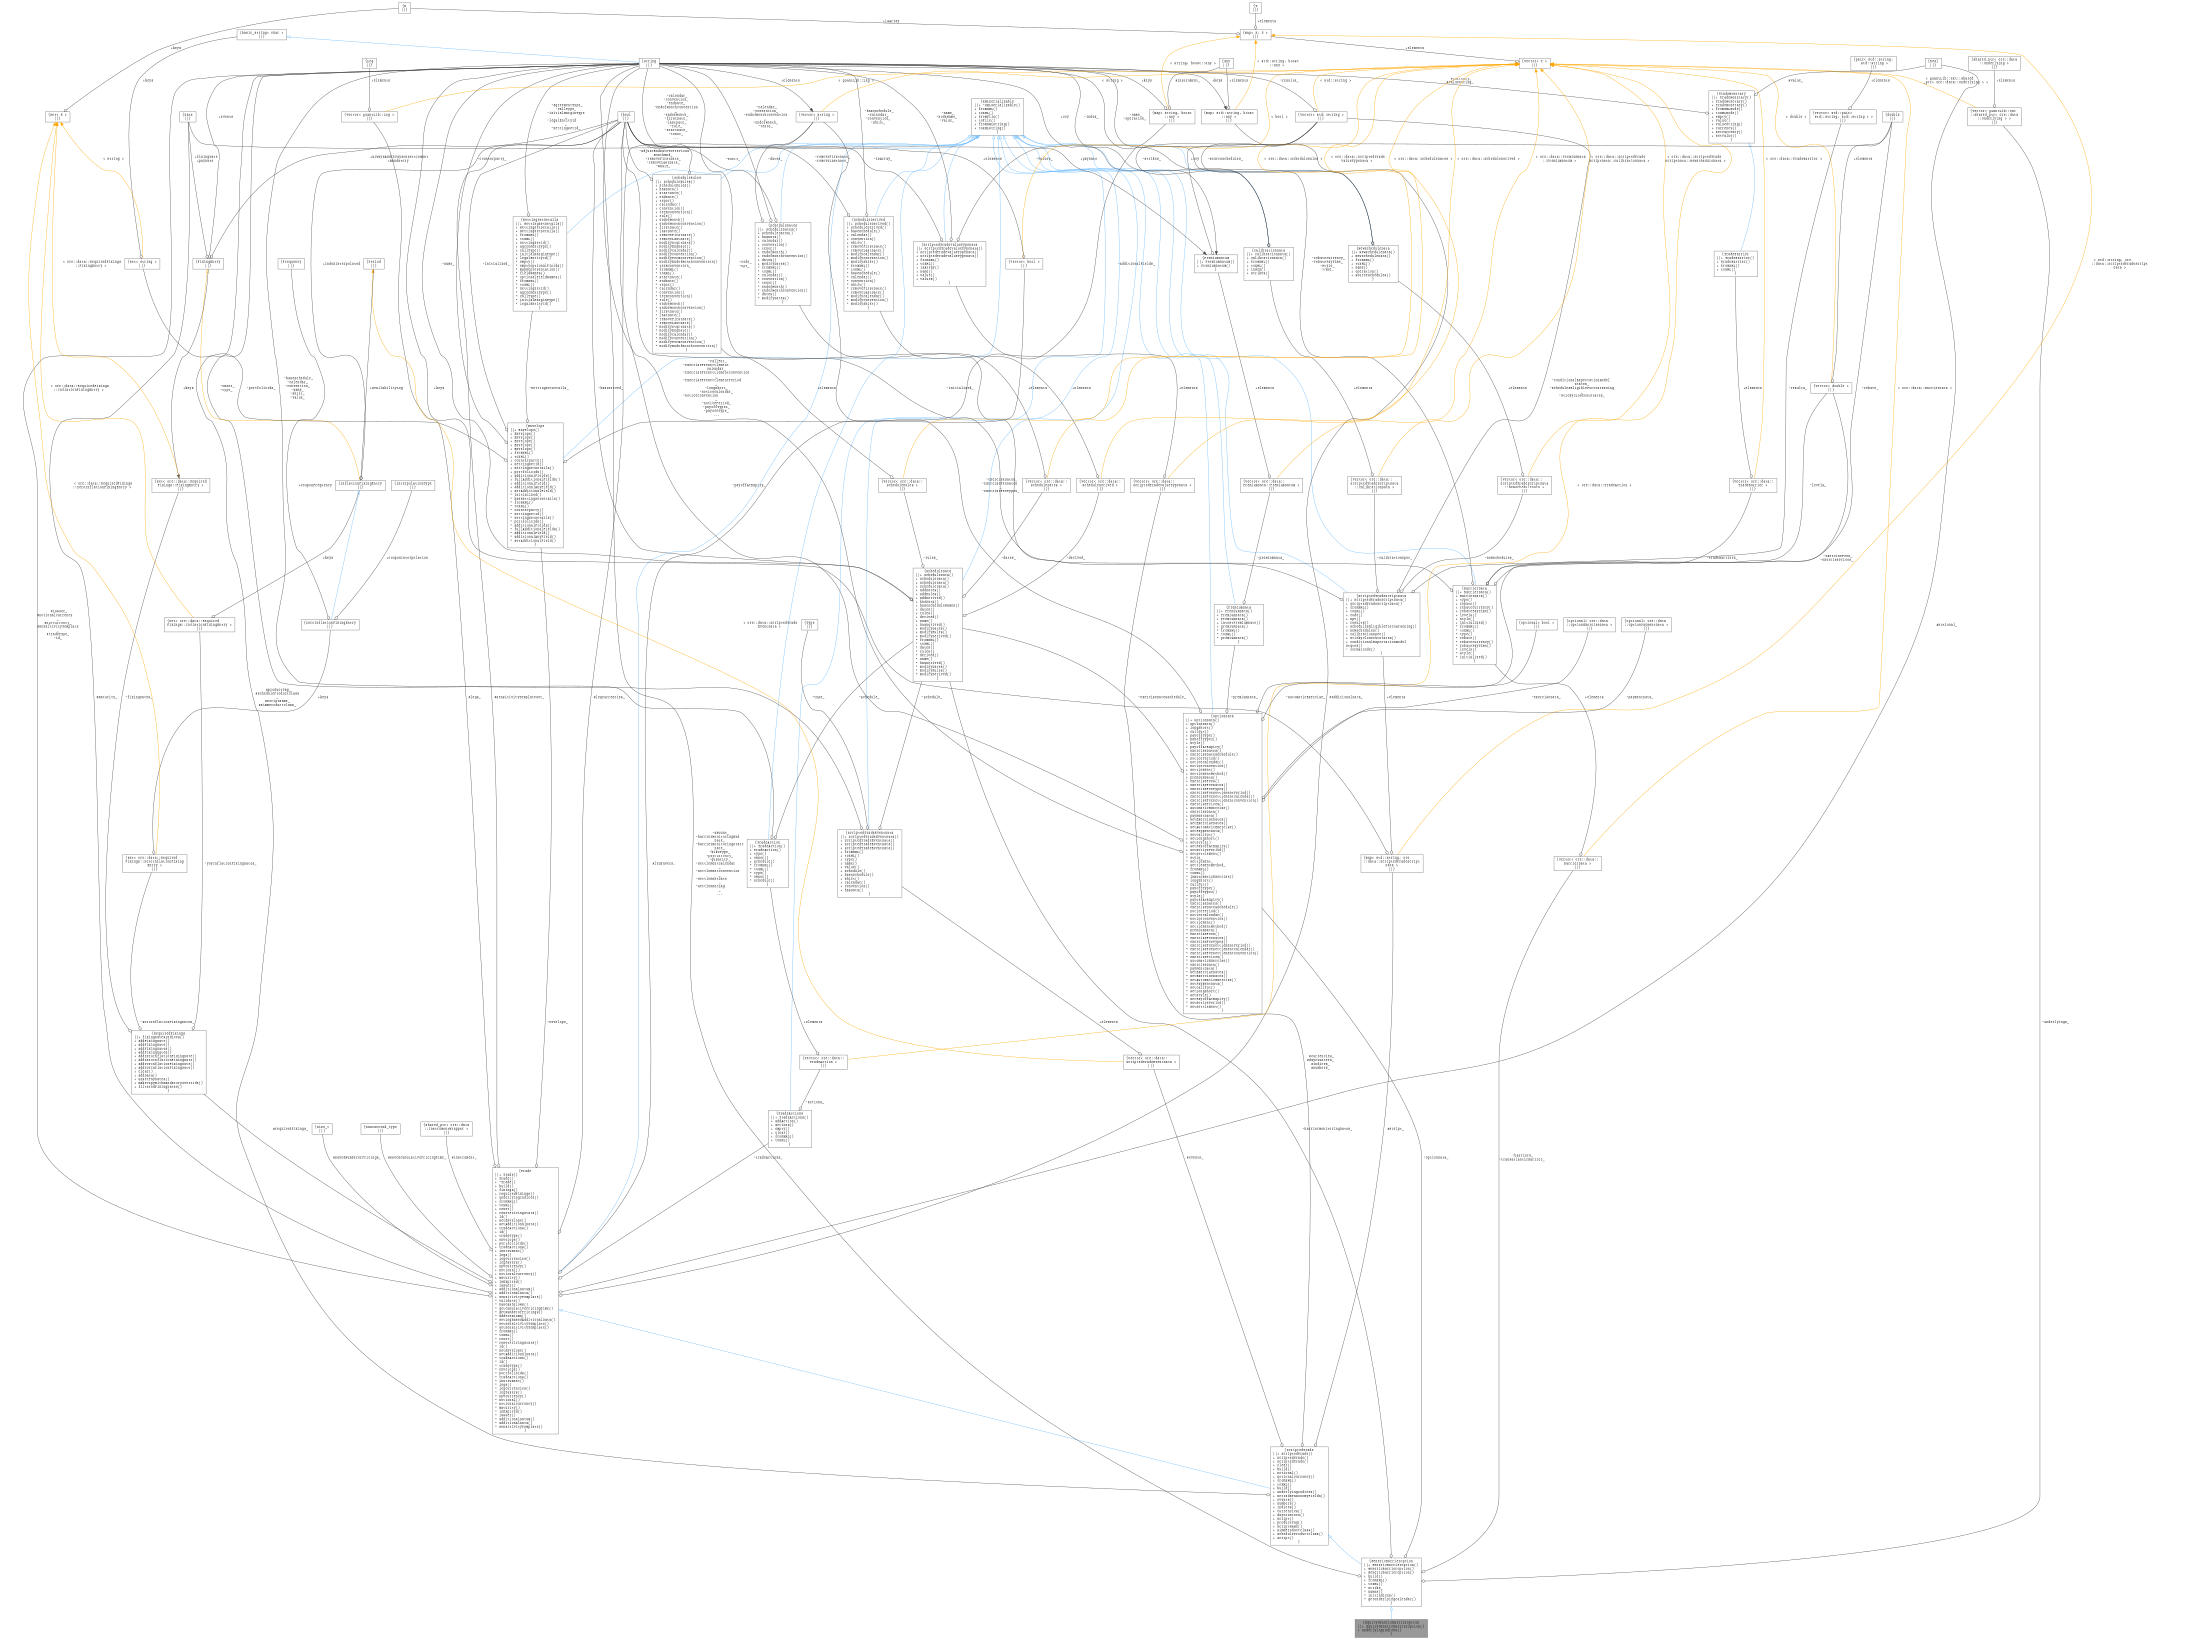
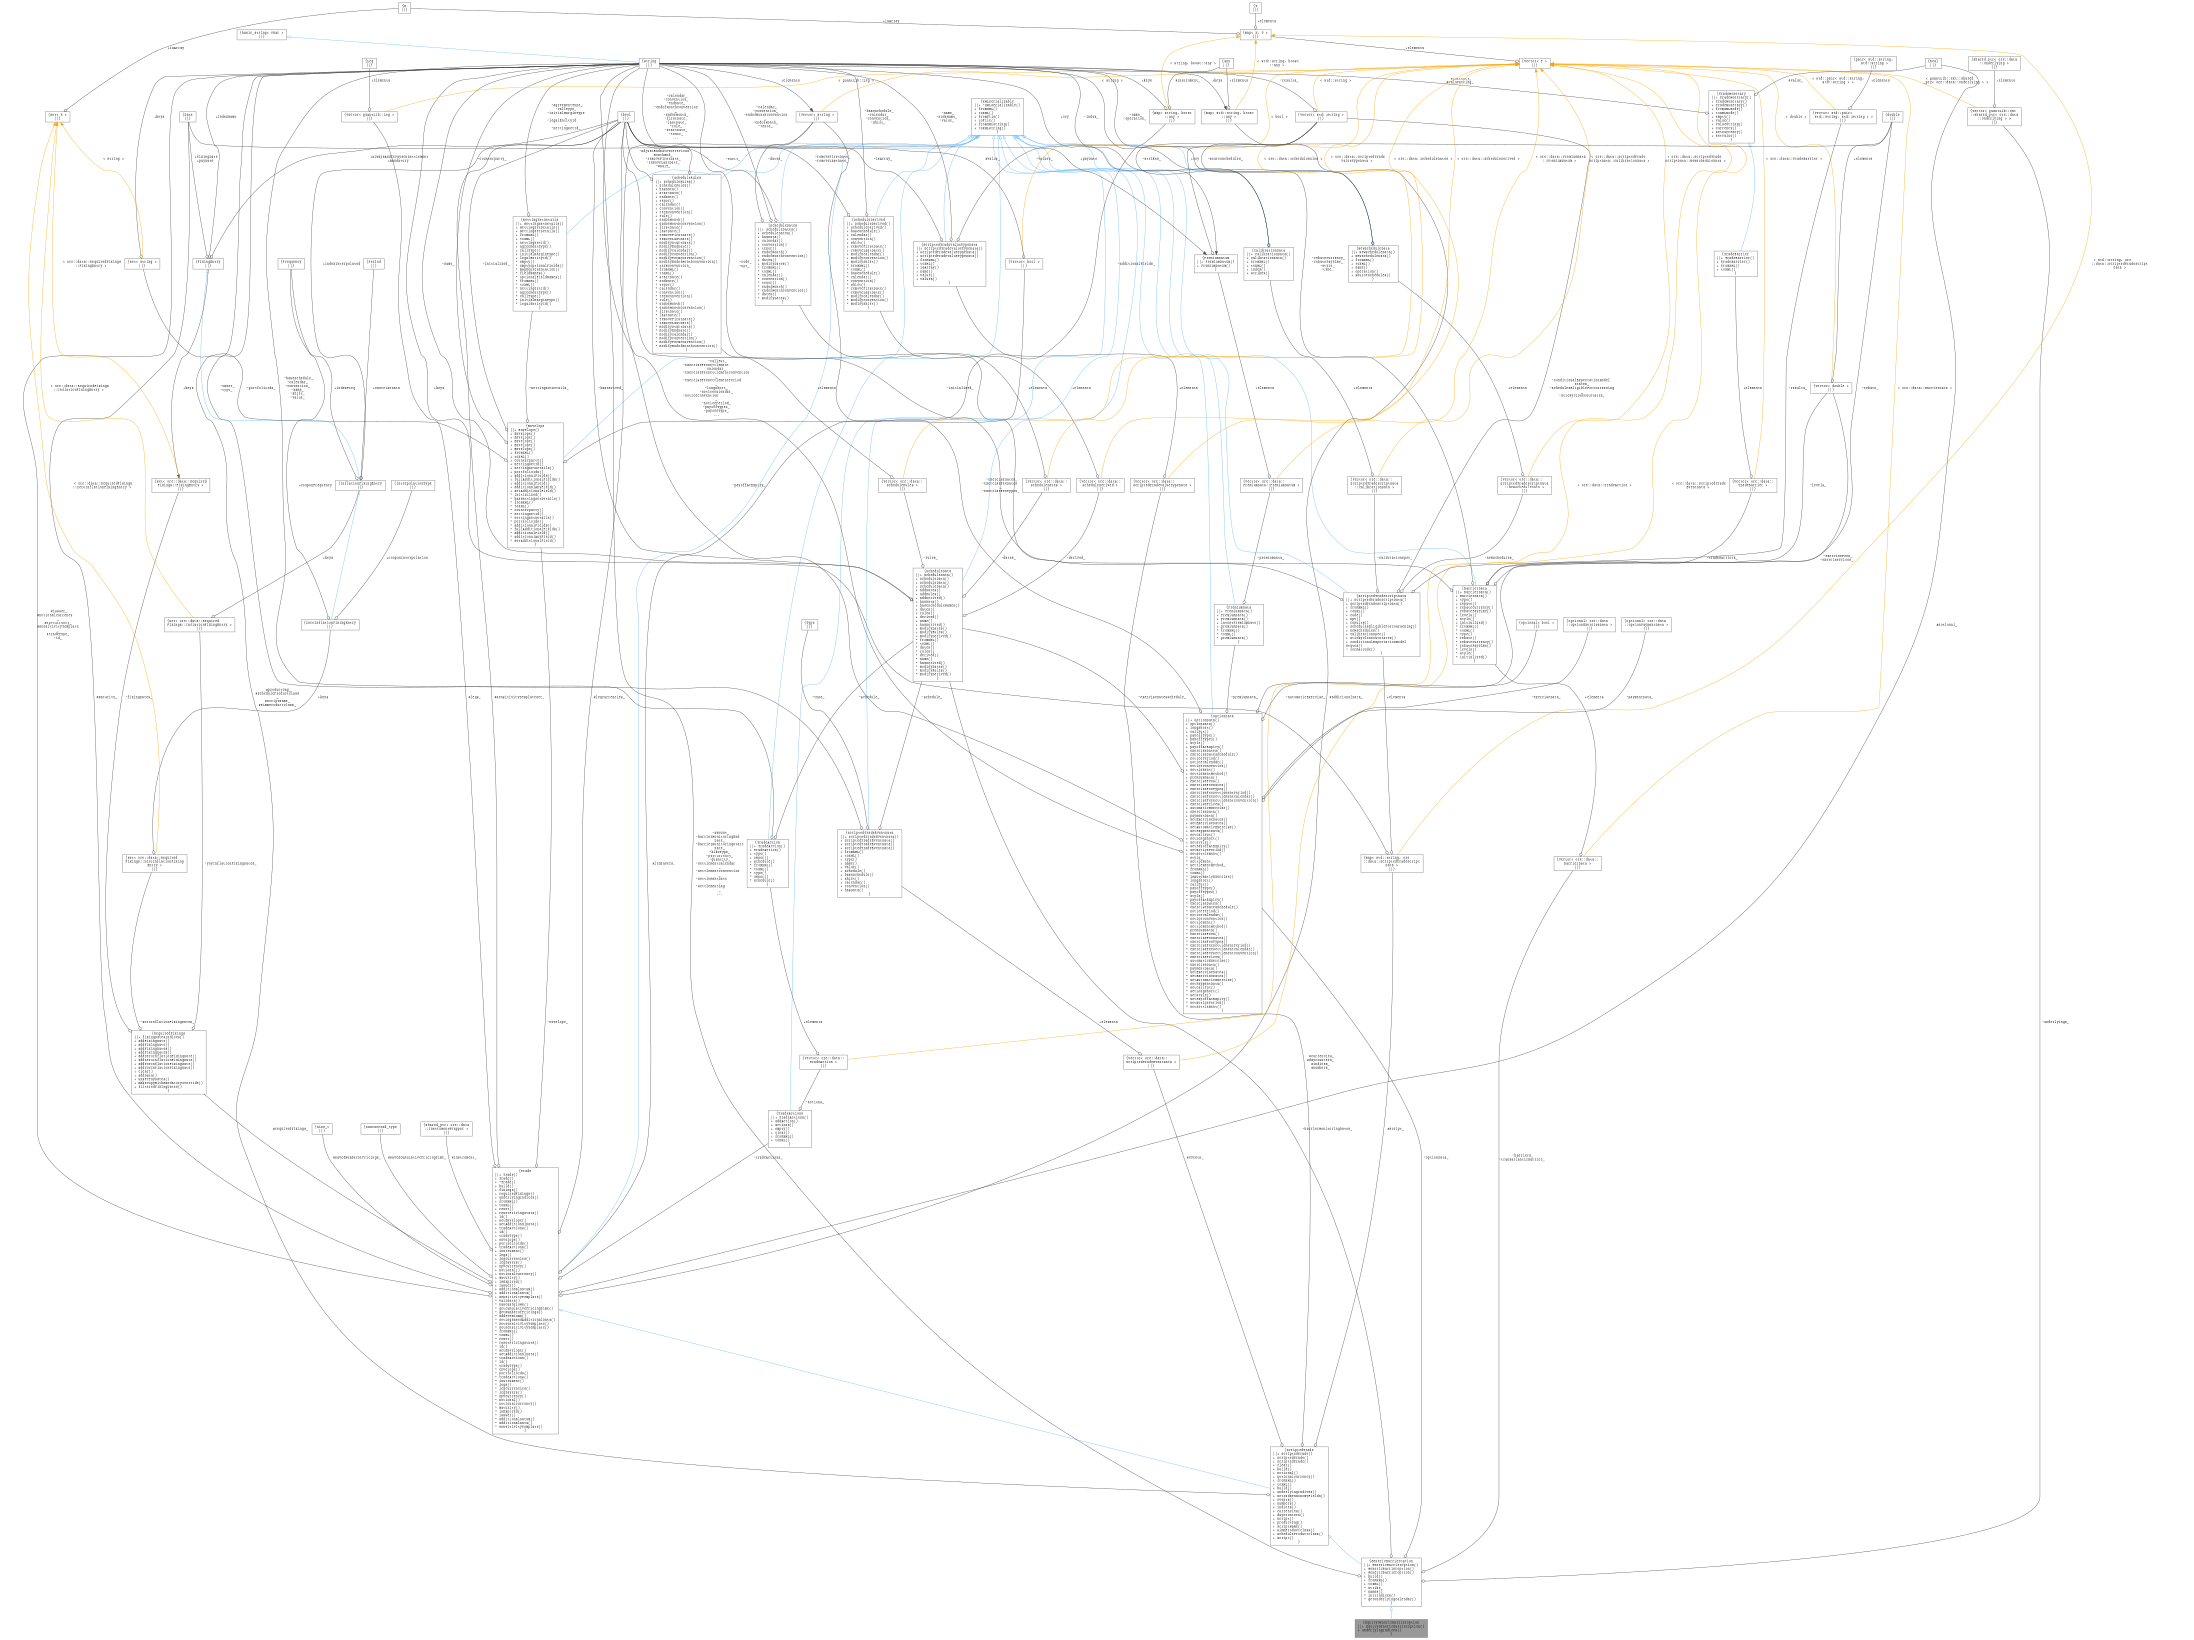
(175, 48) -> (175, 48)
none -> (1776, 72)
(130, 112) -> (210, 75)
(225, 117) -> (225, 117)
(992, 159) -> (992, 159)
none -> (329, 368)
(386, 388) -> (386, 388)
(239, 421) -> (239, 421)
(766, 695) -> (1573, 557)
